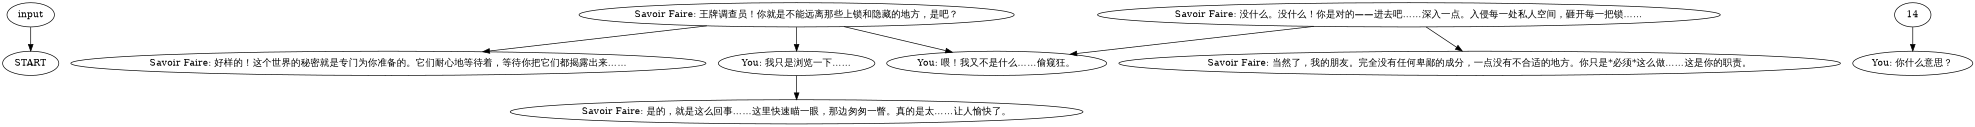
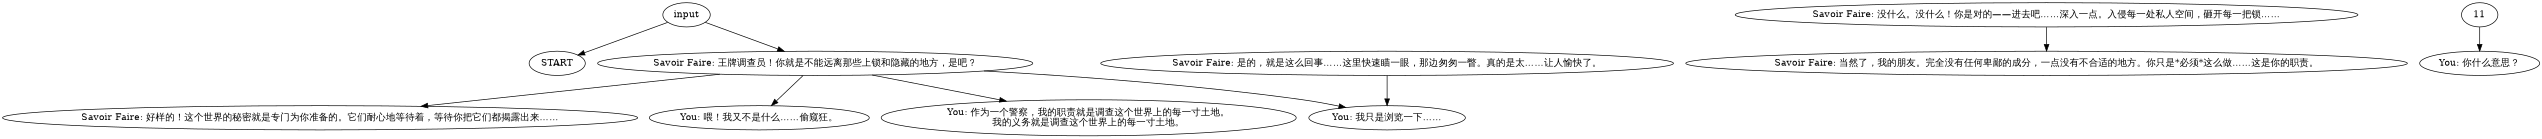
(1913, 15) -> (2480, 15)
none -> (742, 36)
(1195, 40) -> none
(797, 84) -> (1387, 87)
none -> (1089, 118)
